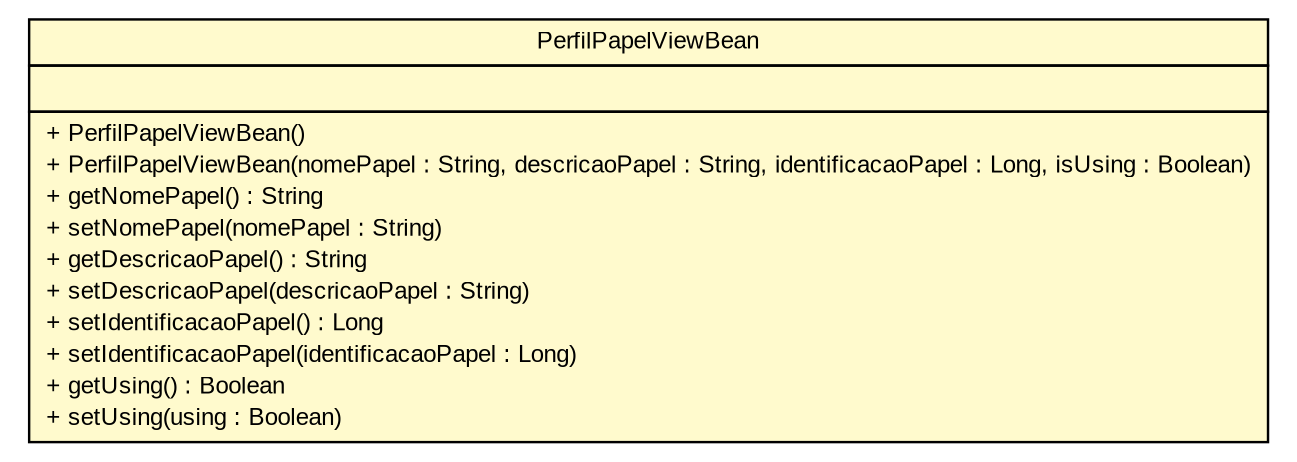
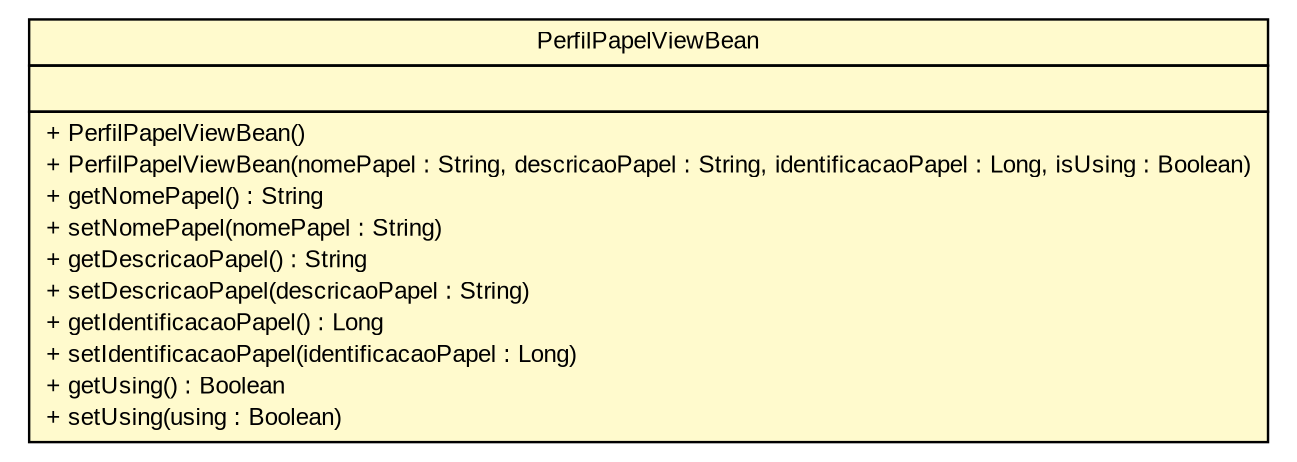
(215, 323) -> (215, 323)
